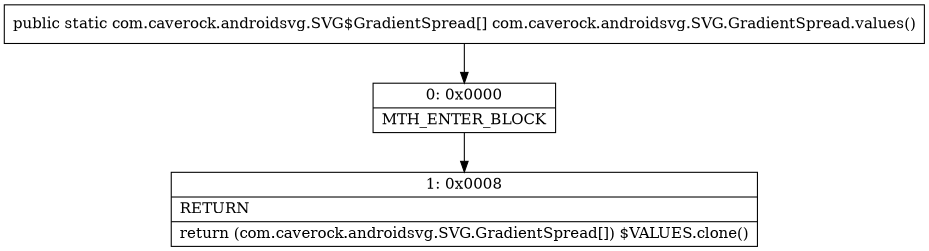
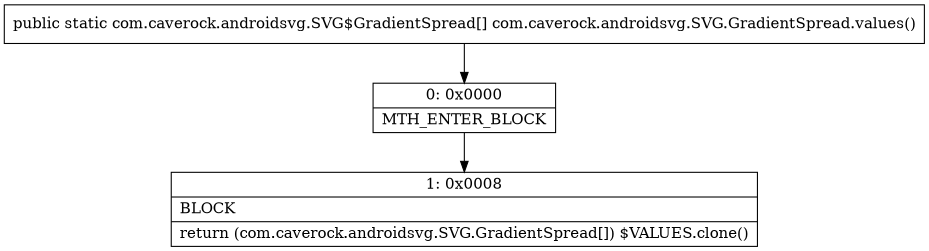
(215, 209) -> (208, 209)
